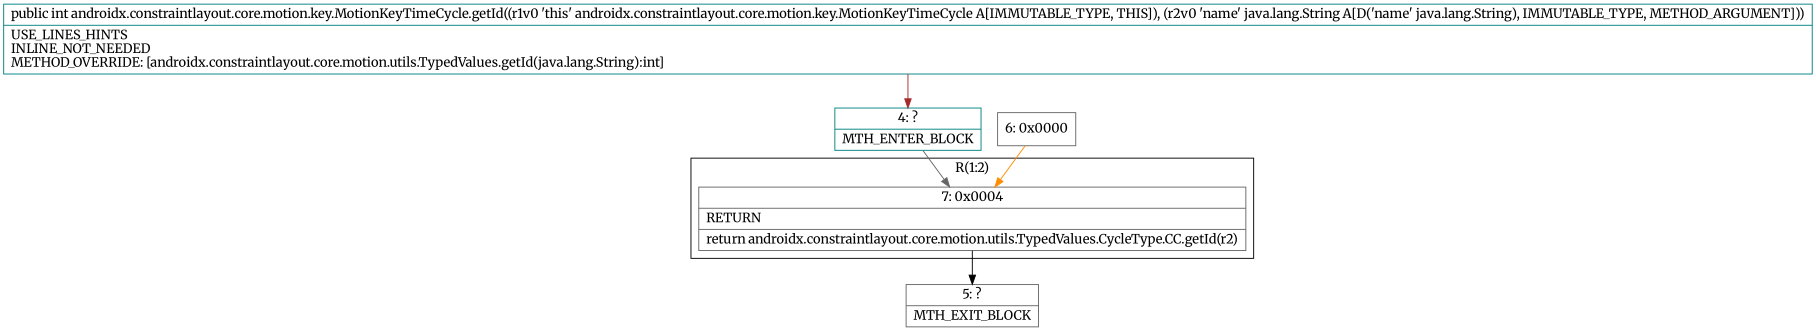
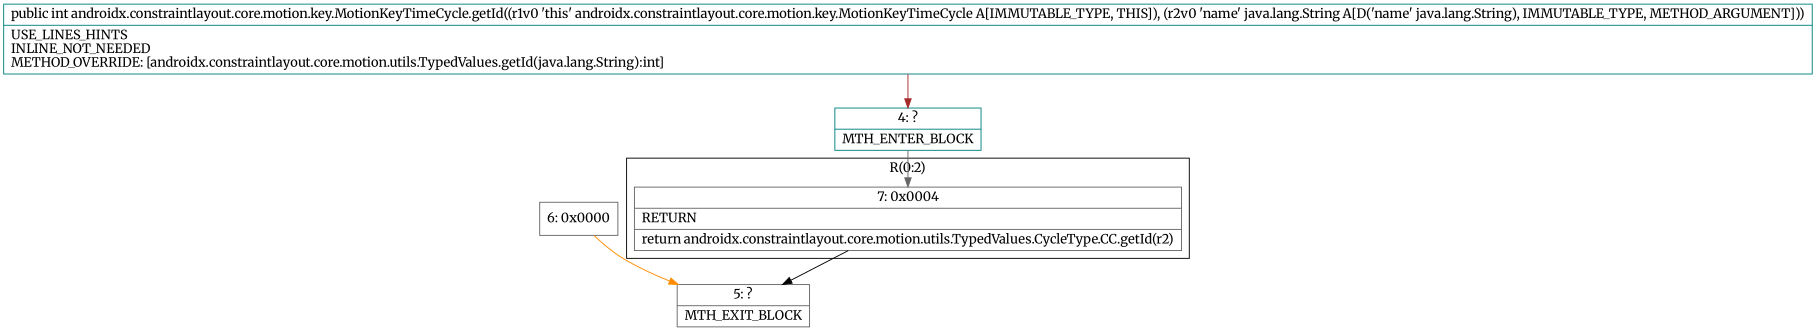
(1012, 164) -> (633, 264)
(972, 169) -> (908, 169)
